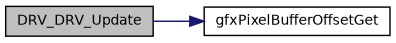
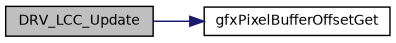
(79, 21) -> (79, 21)
